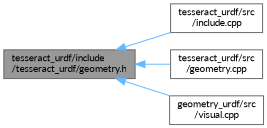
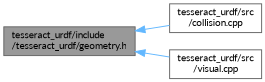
(217, 18) -> (216, 18)
(217, 64) -> none
(217, 110) -> (216, 64)
